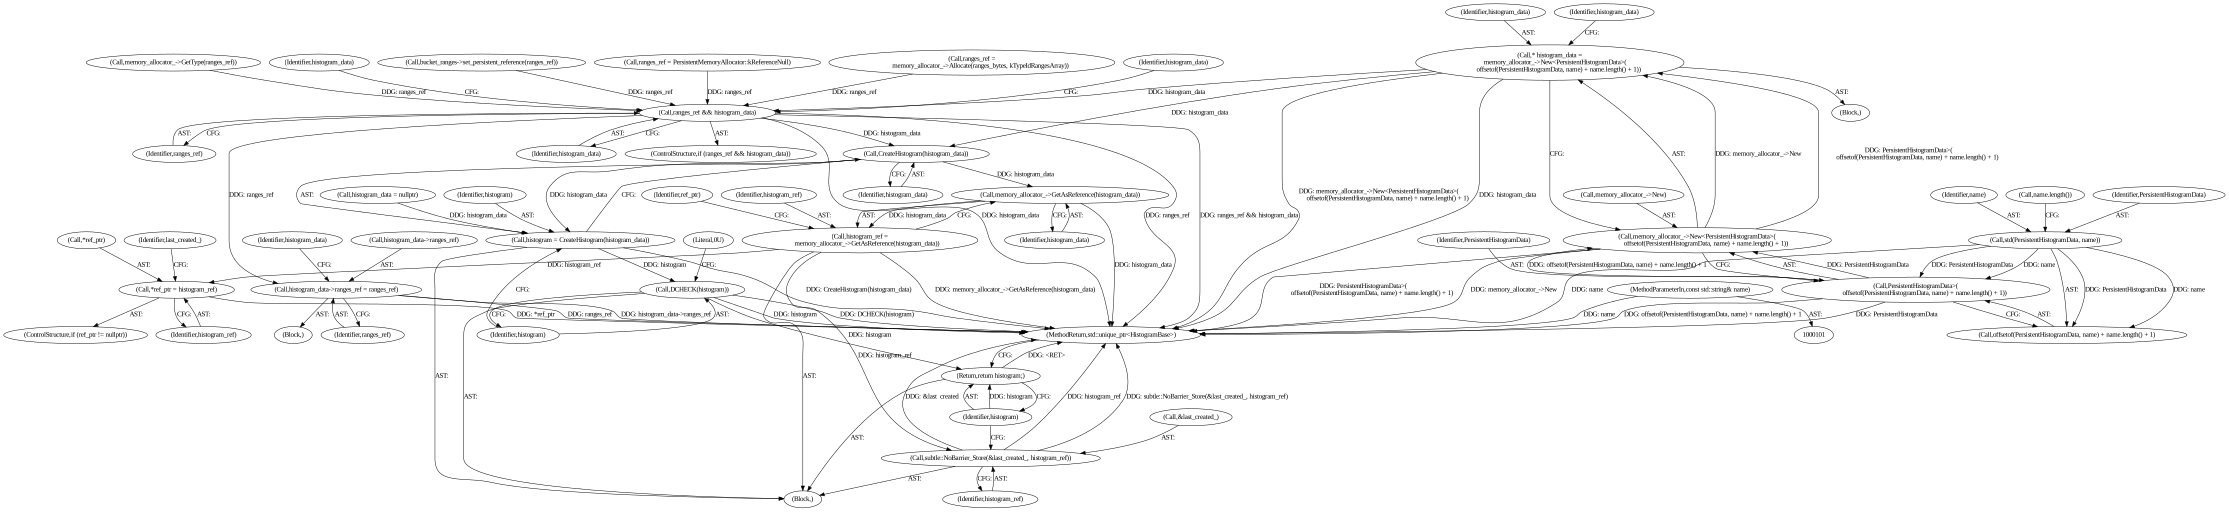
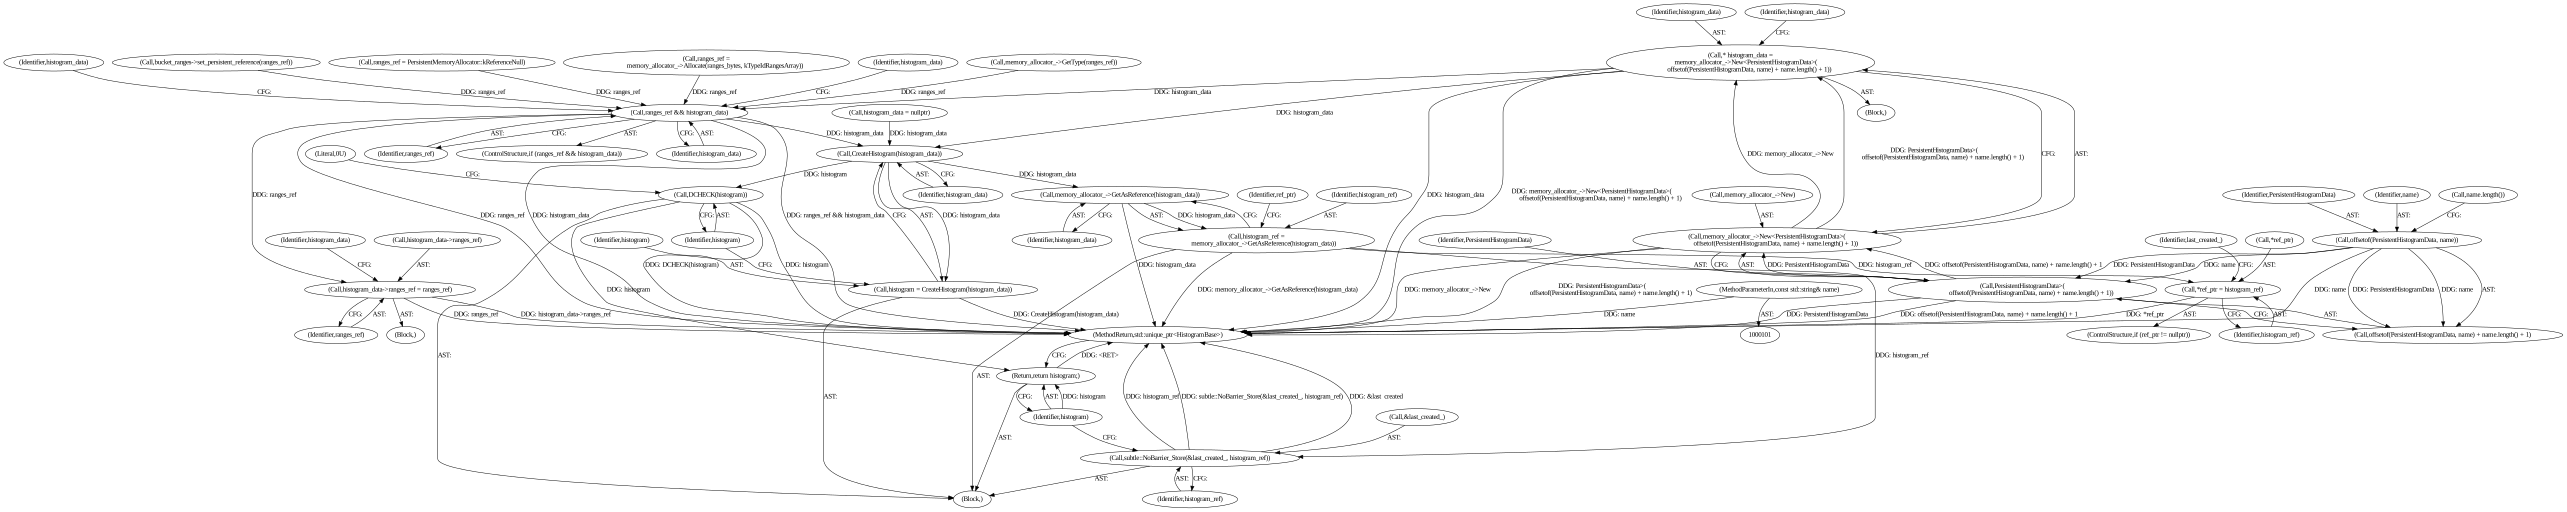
(459, 221) -> (890, 131)
(2045, 240) -> (2397, 240)
(635, 264) -> (796, 173)
